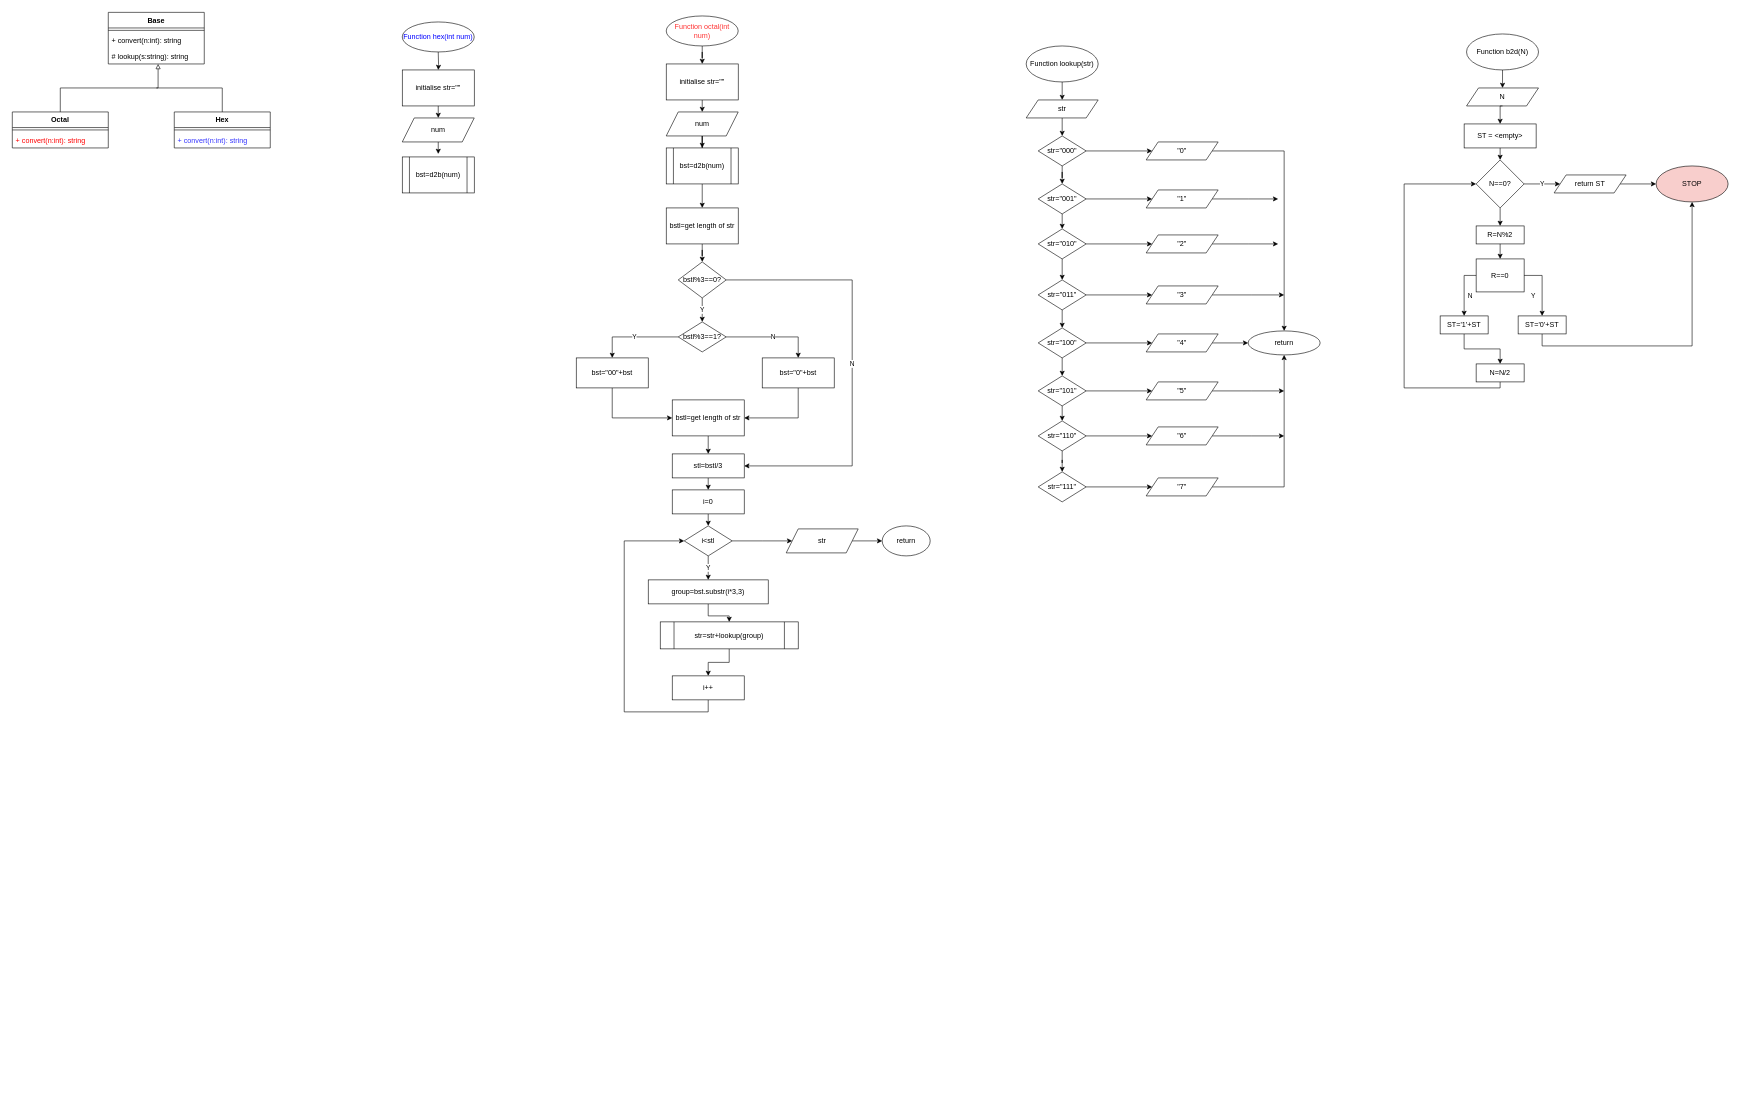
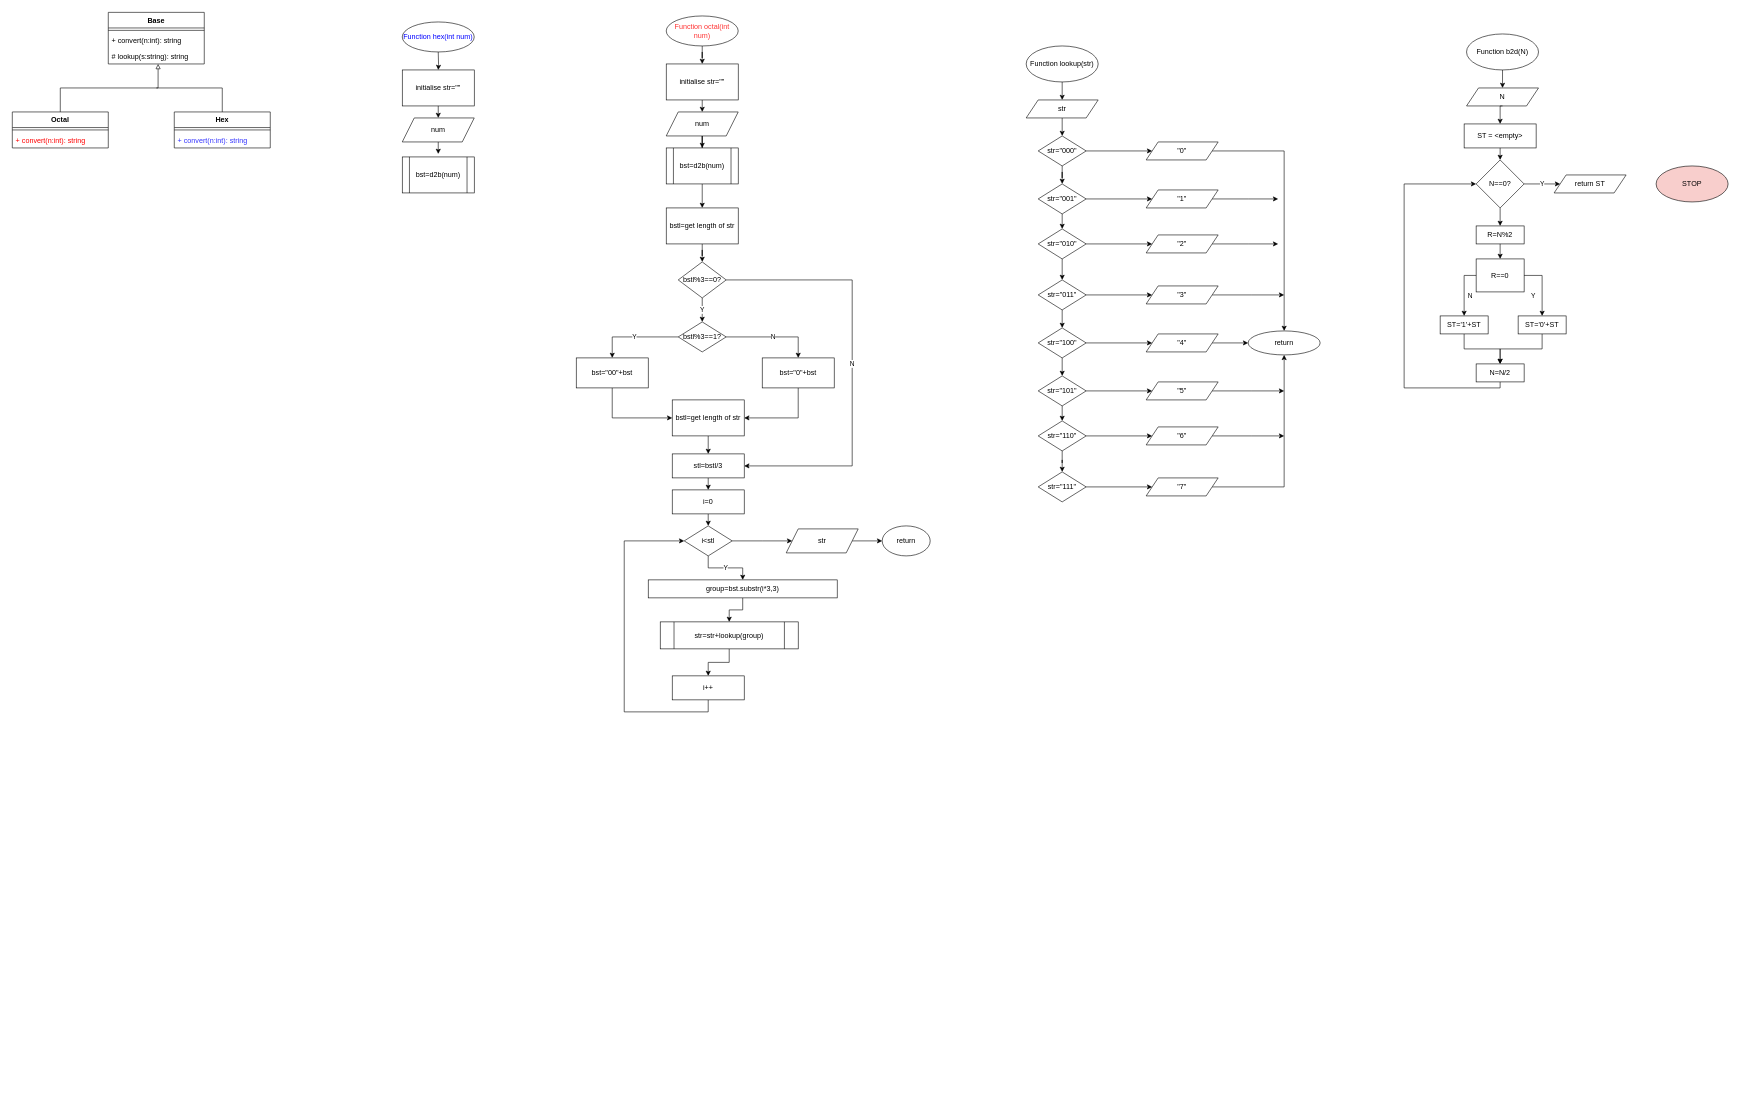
(1650, 184) -> none
(1692, 207) -> (1525, 349)
(708, 592) -> (743, 589)
